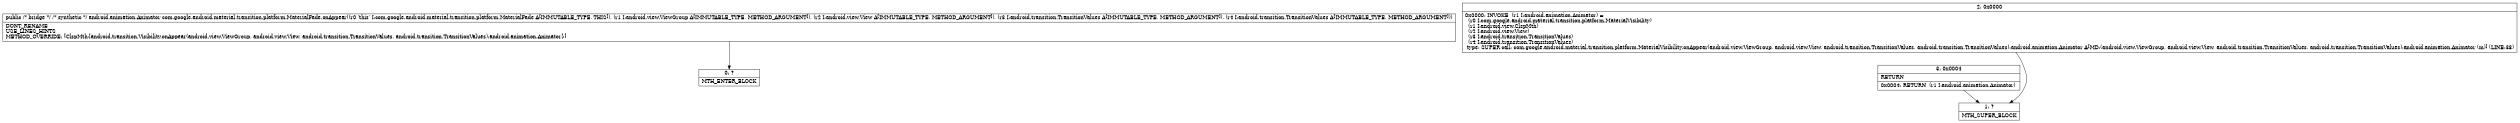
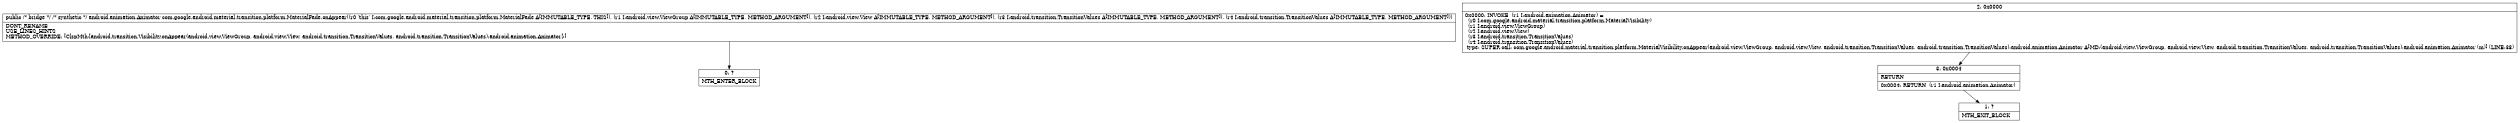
(1502, 26) -> (1505, 26)
(2027, 78) -> (1965, 57)
(1989, 116) -> (1986, 116)
